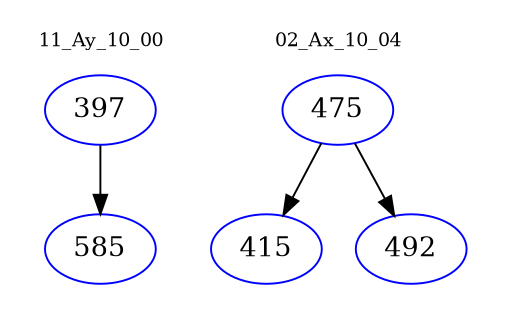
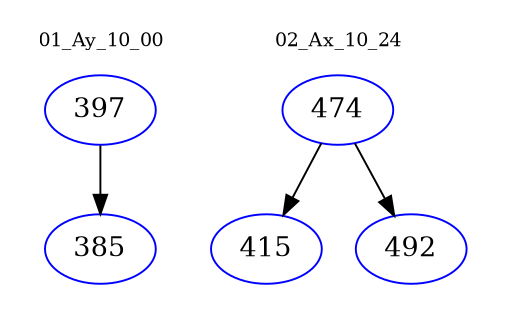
(101, 42) -> (101, 42)
(339, 42) -> (339, 42)
(338, 110) -> (338, 110)
(100, 249) -> (100, 249)
